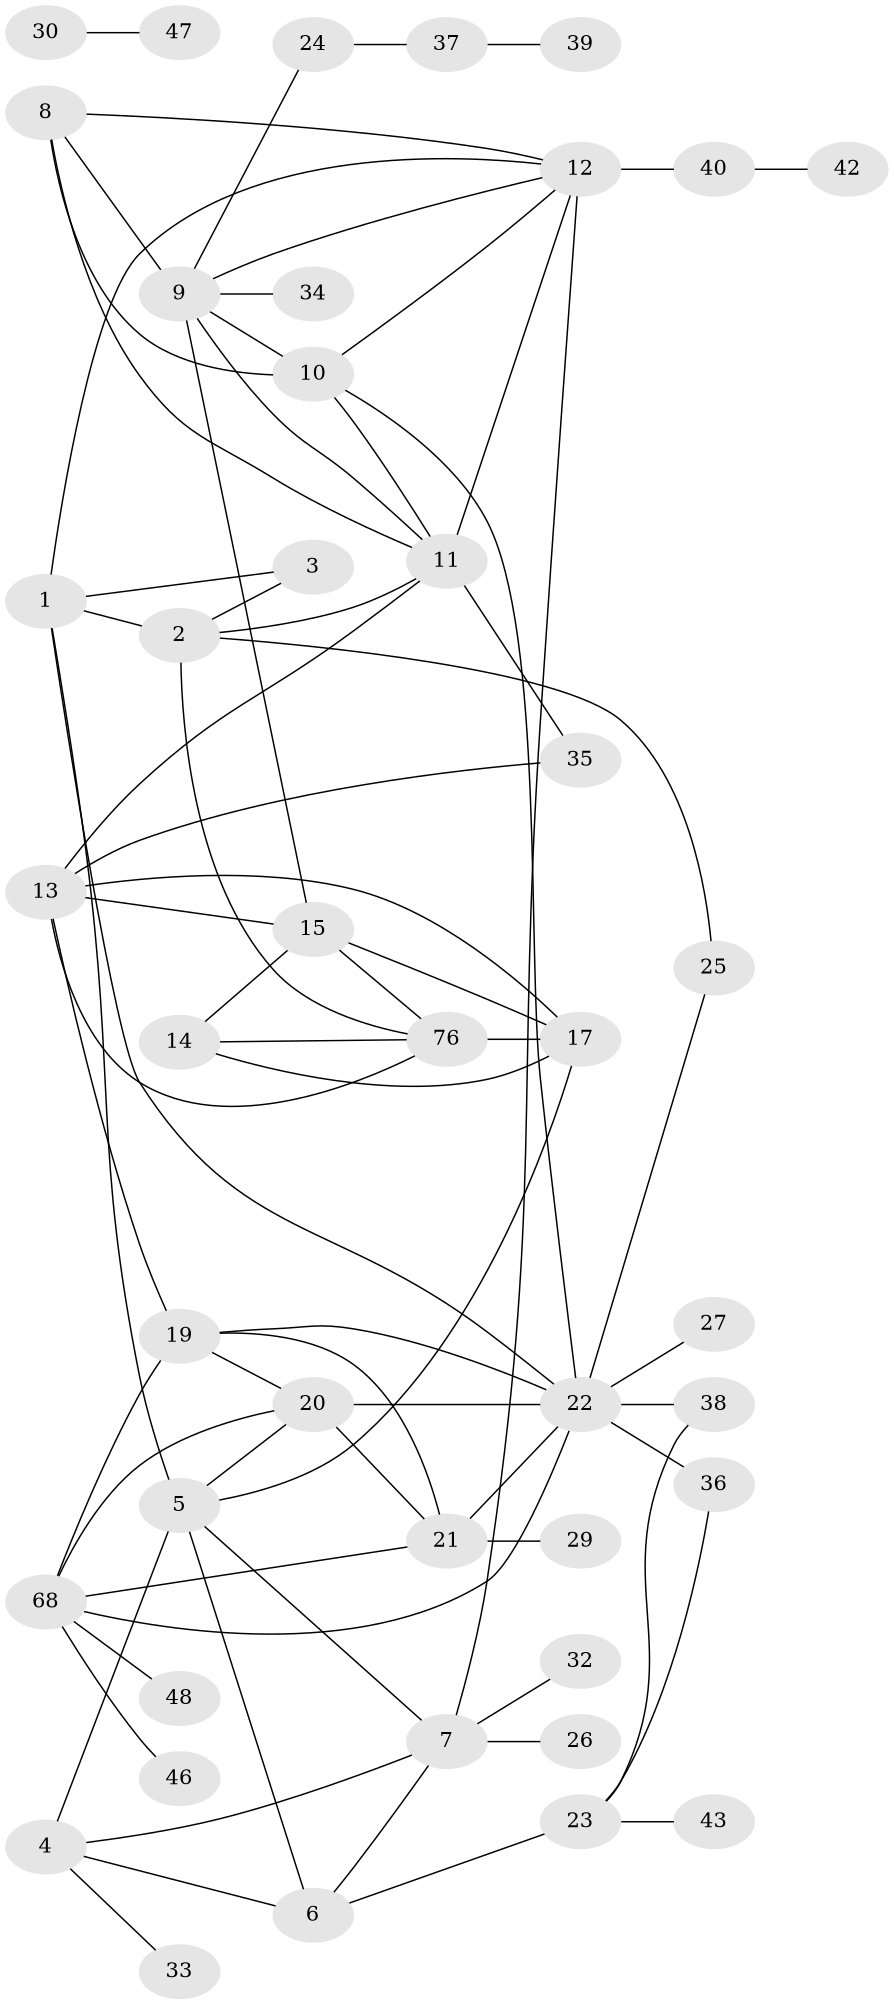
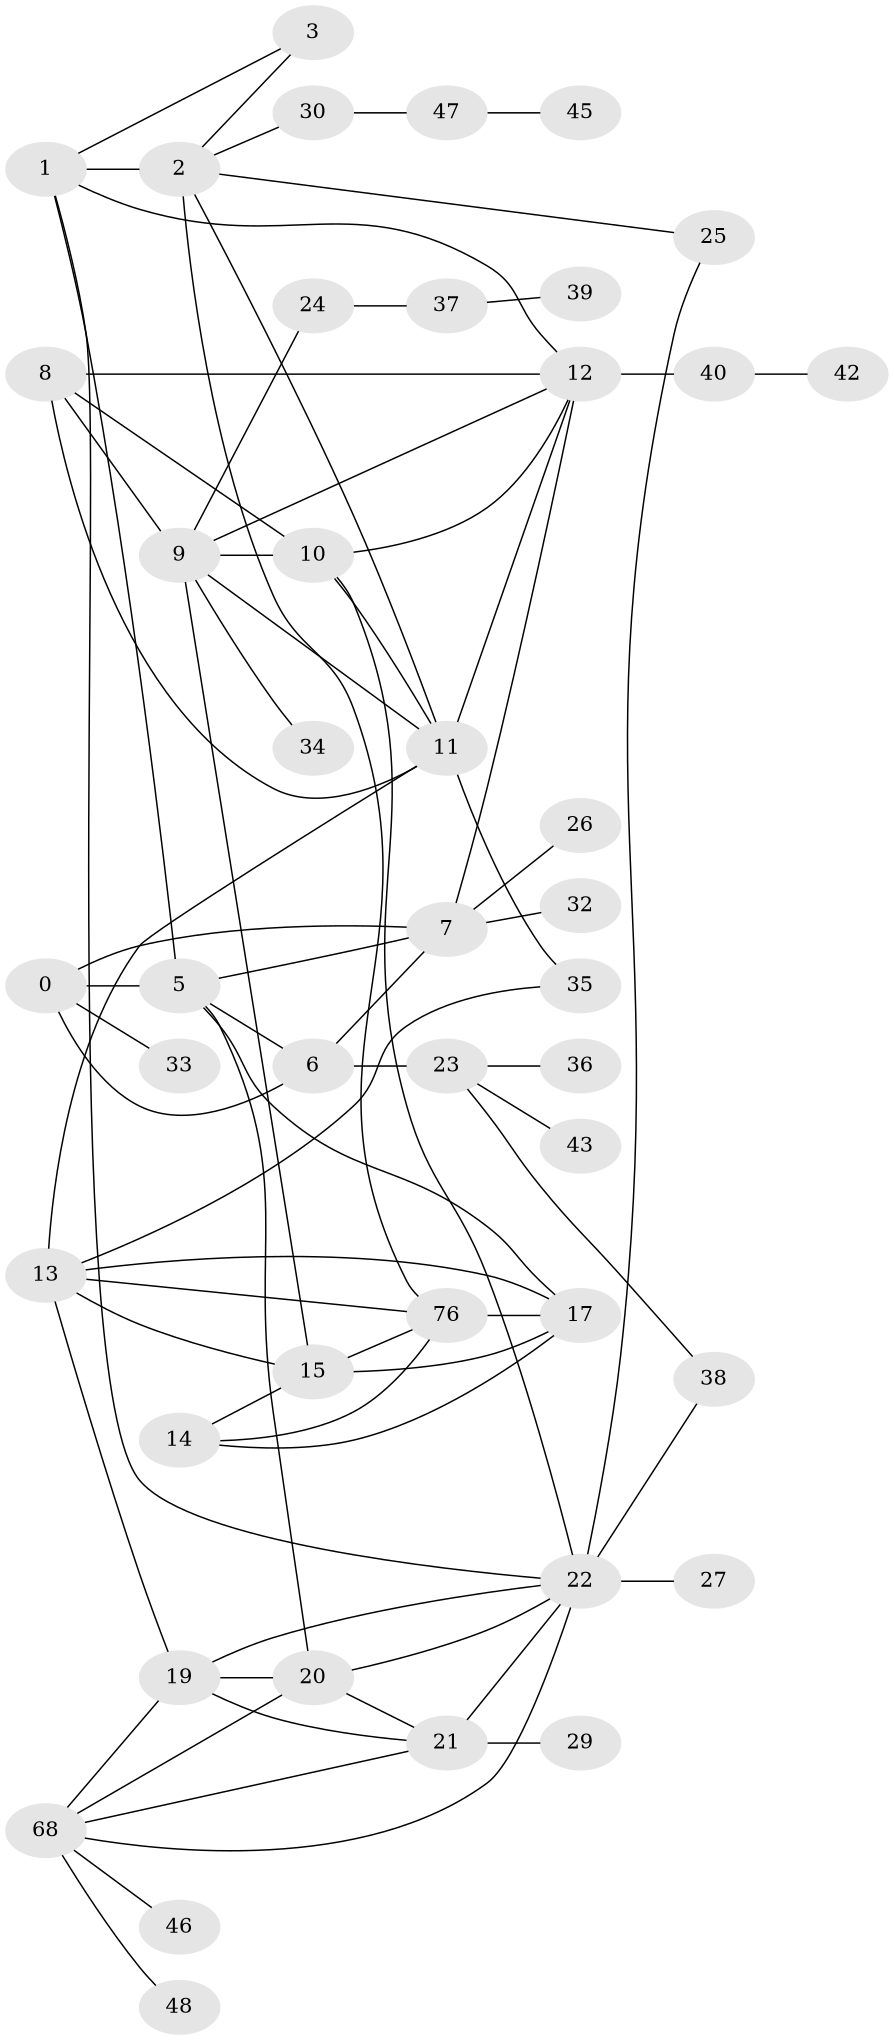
none -> (581, 113)
none -> (246, 141)
(647, 1445) -> none
(46, 1847) -> (46, 986)
